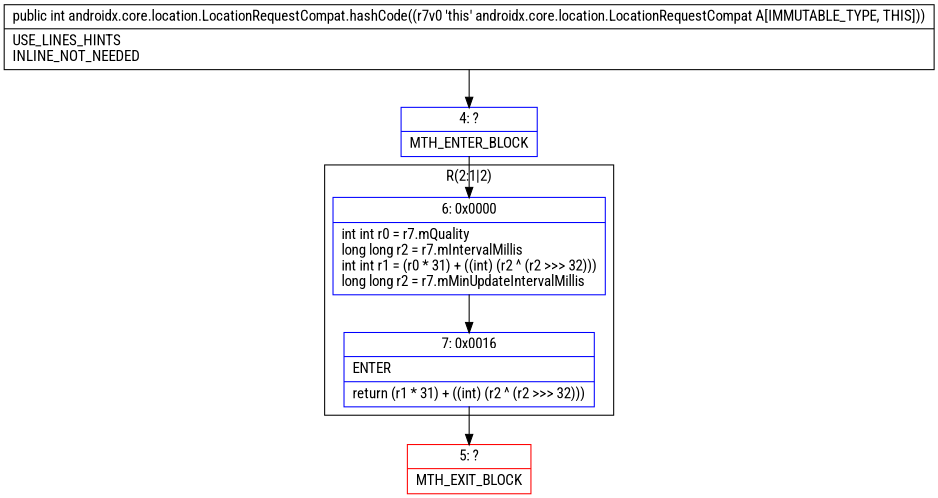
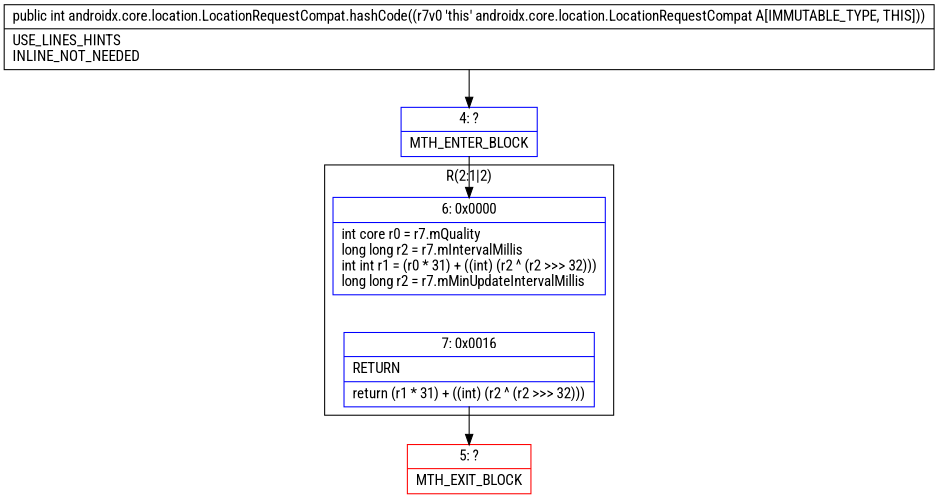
(406, 235) -> (411, 235)
(469, 308) -> none
(372, 369) -> (376, 369)
